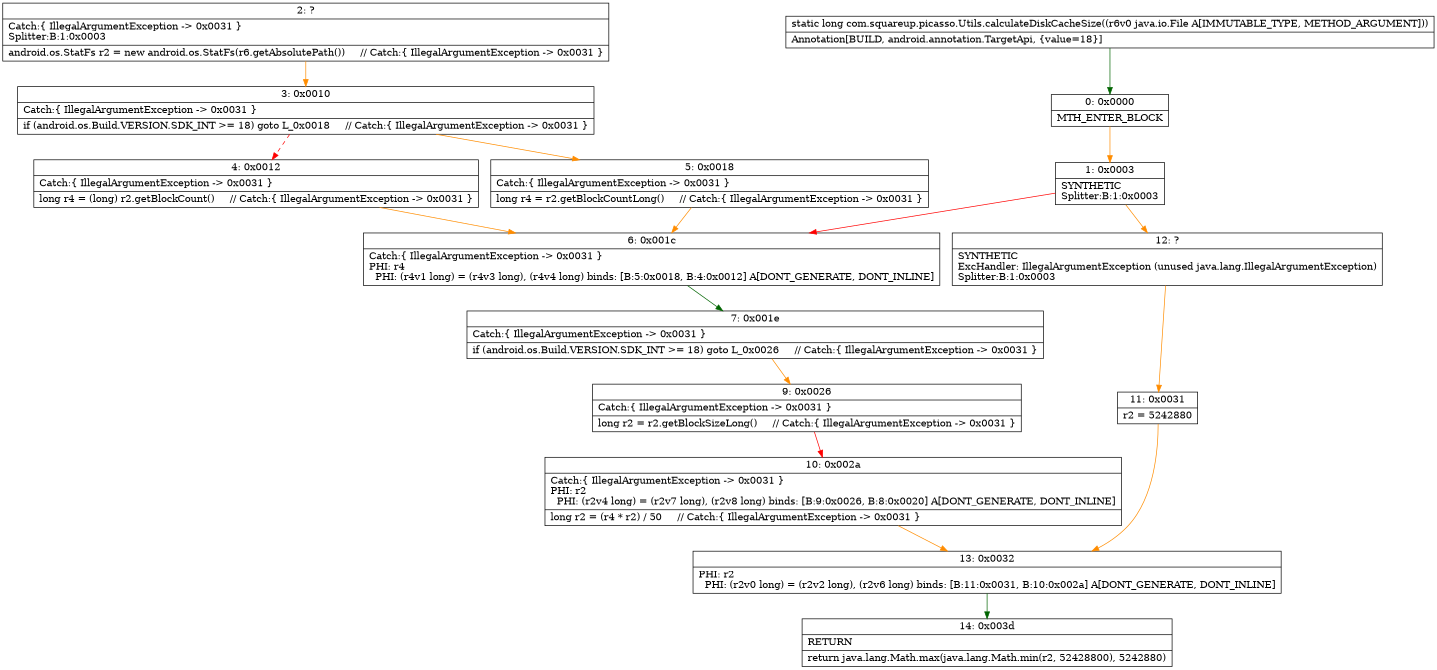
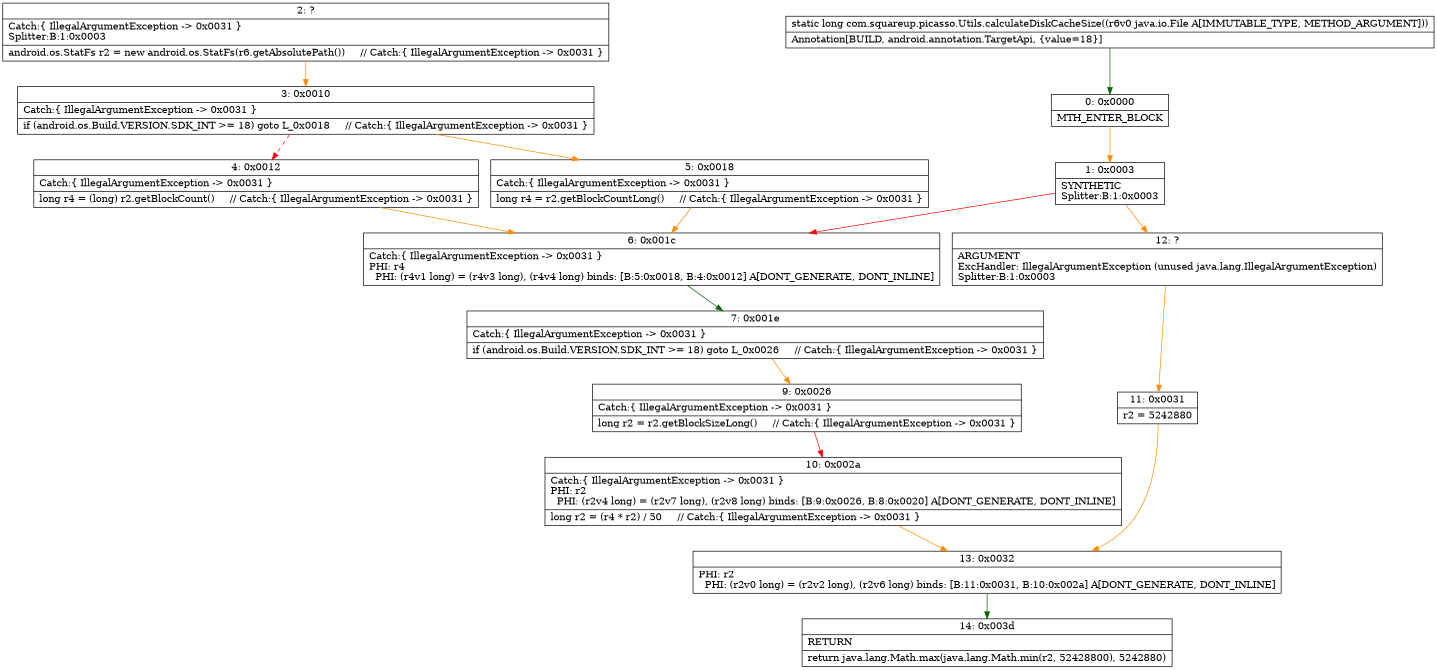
(988, 256) -> (989, 256)
